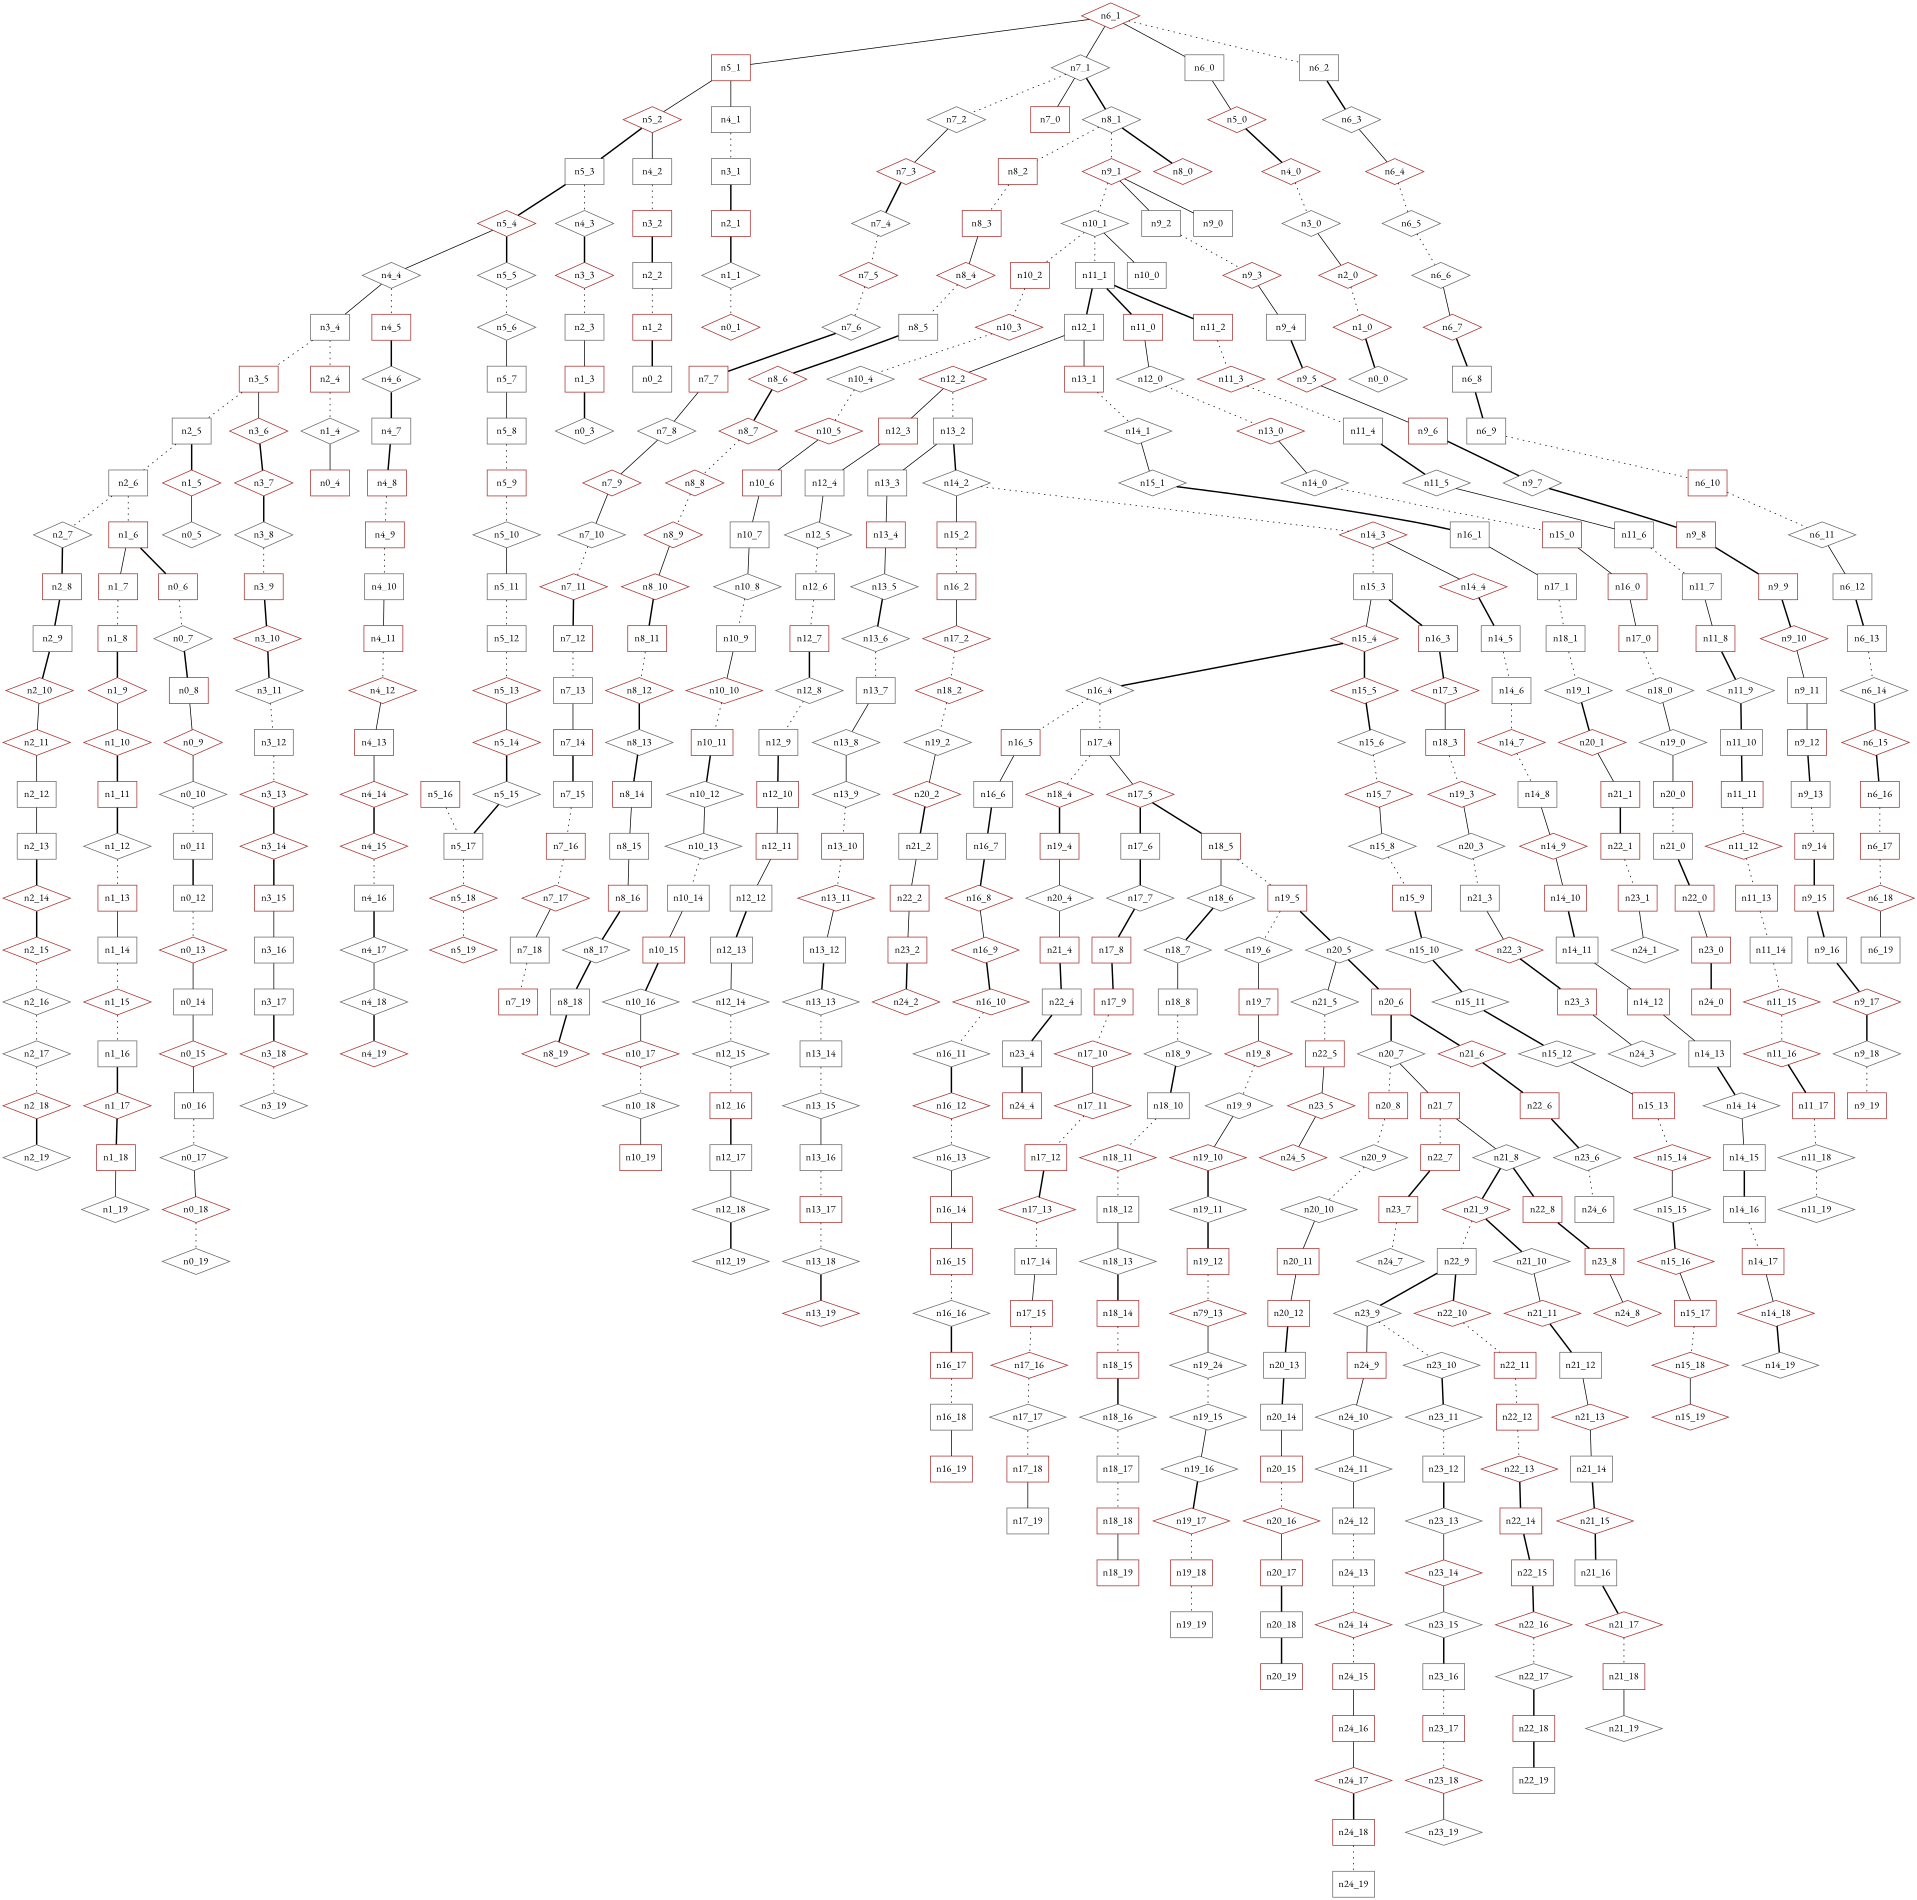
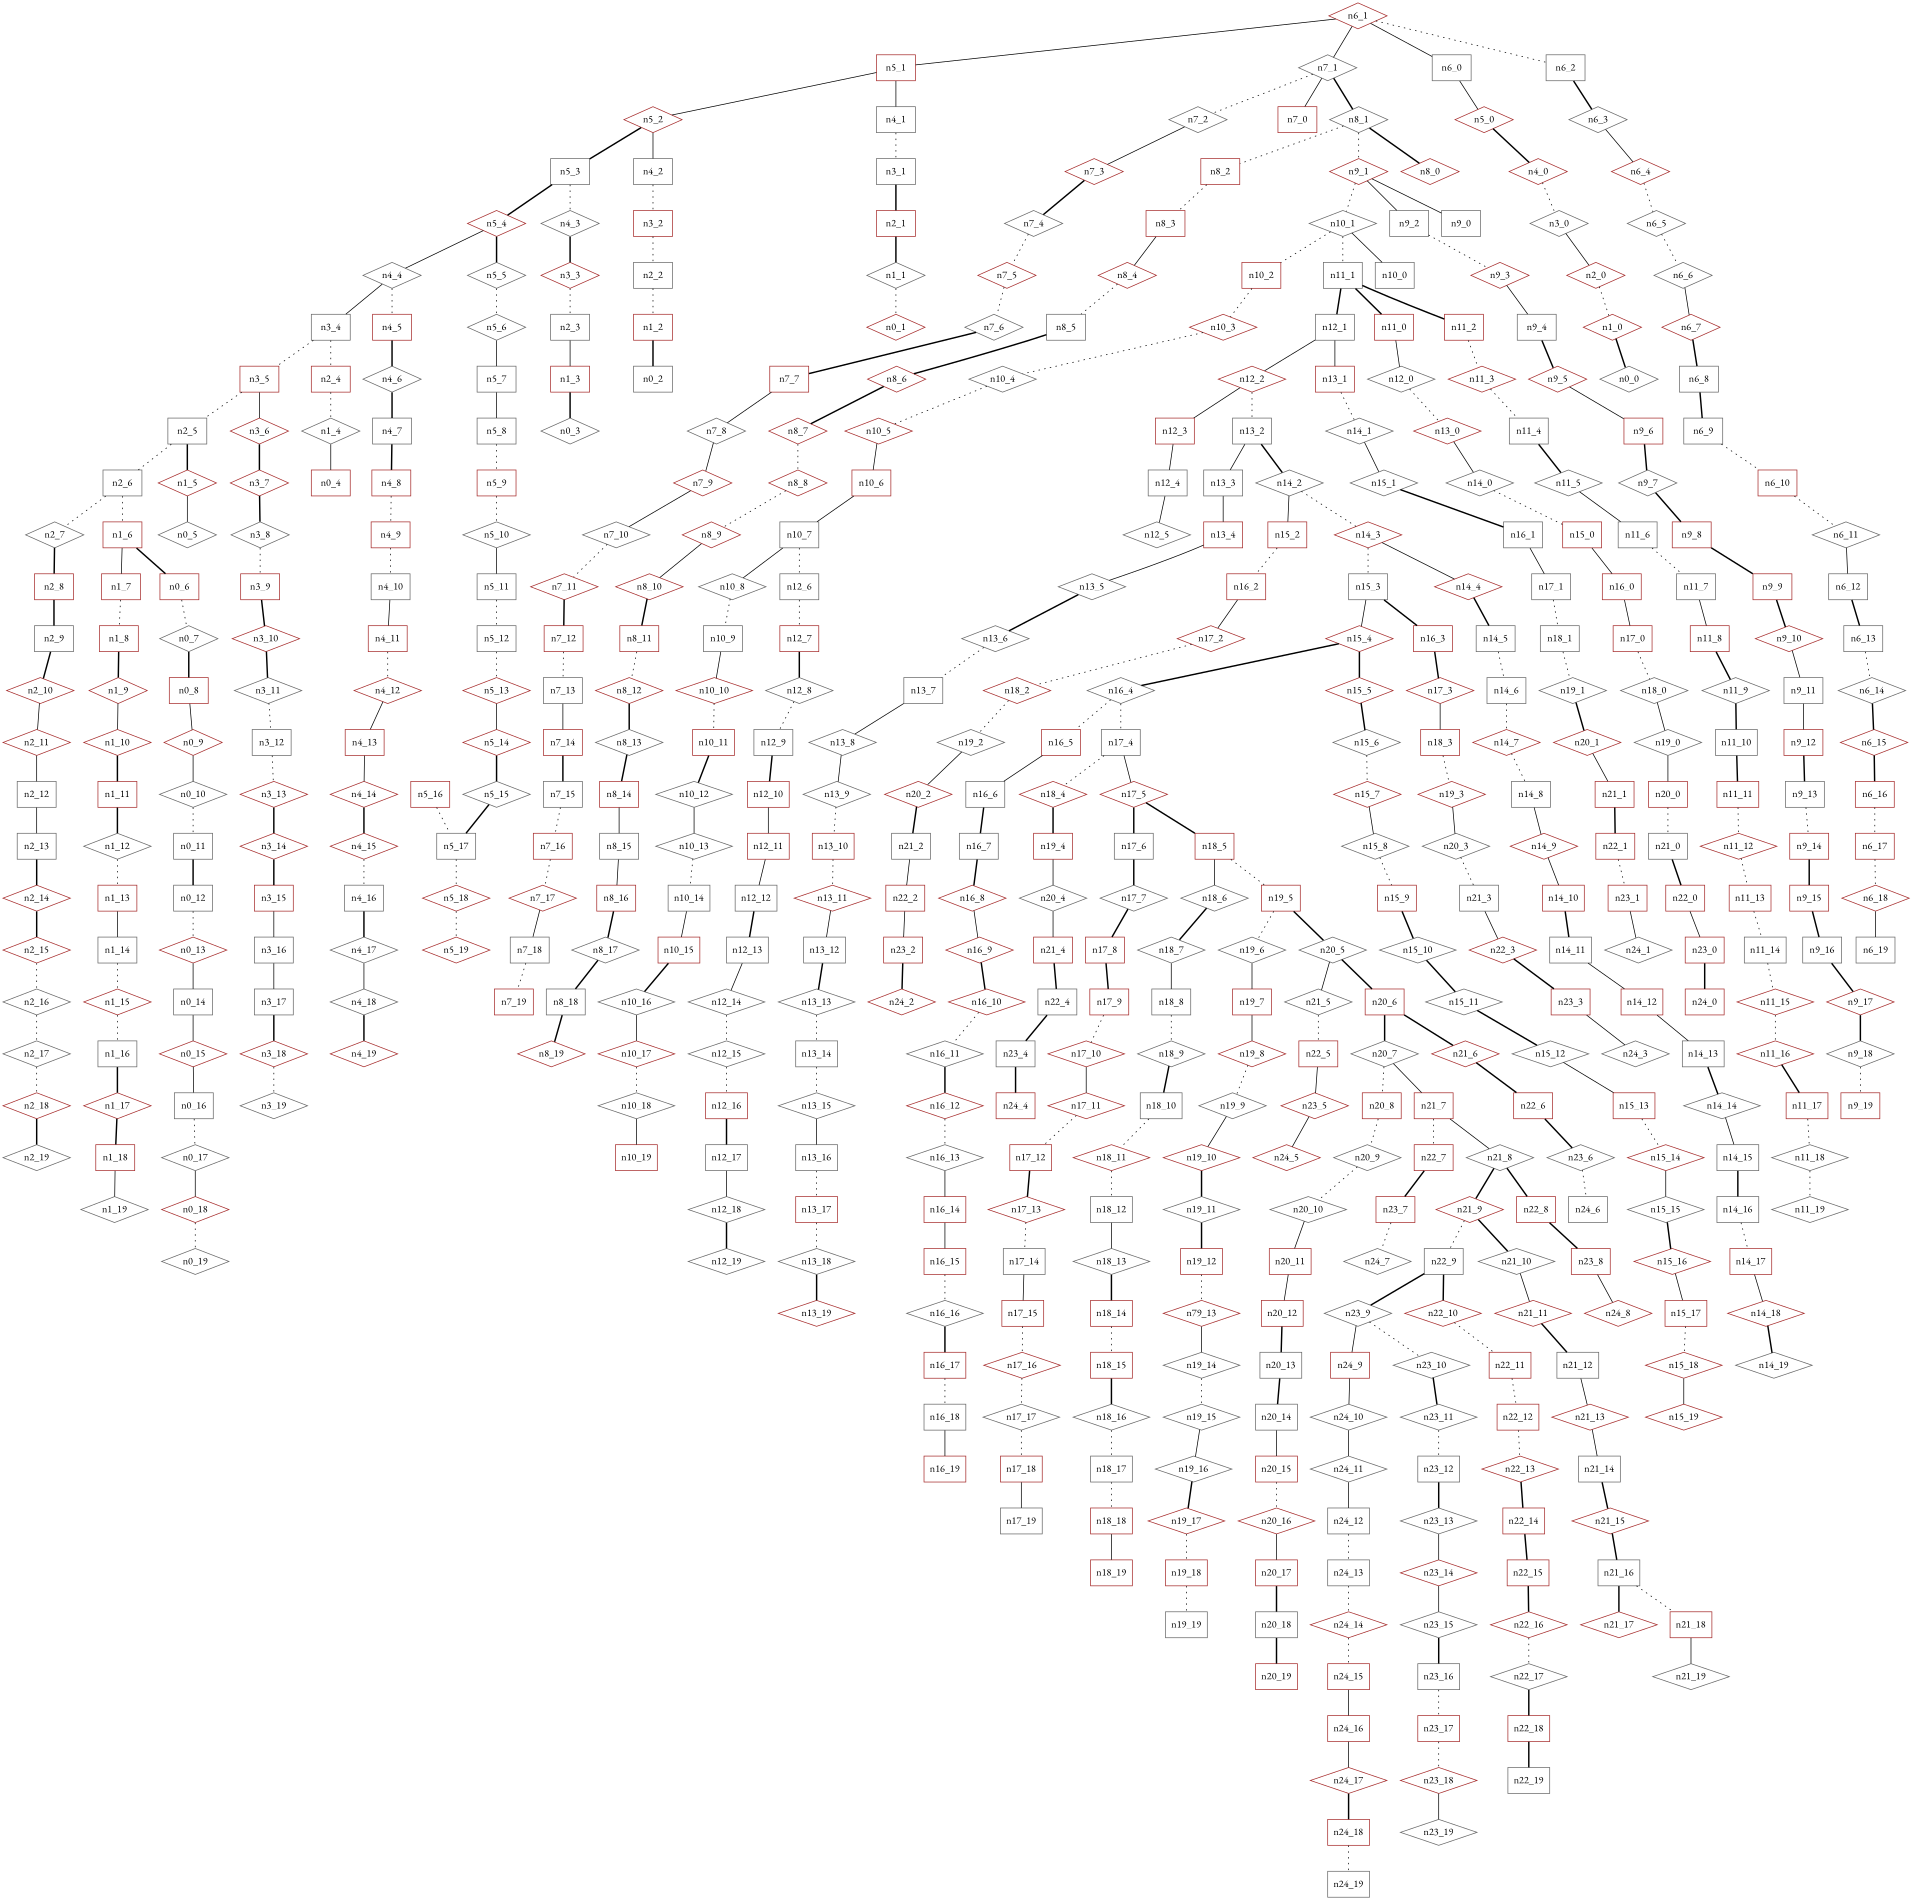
(652, 249) -> (653, 249)
(817, 561) -> (799, 561)
(1208, 1365) -> (1202, 1365)
(1624, 1651) -> (1655, 1599)
